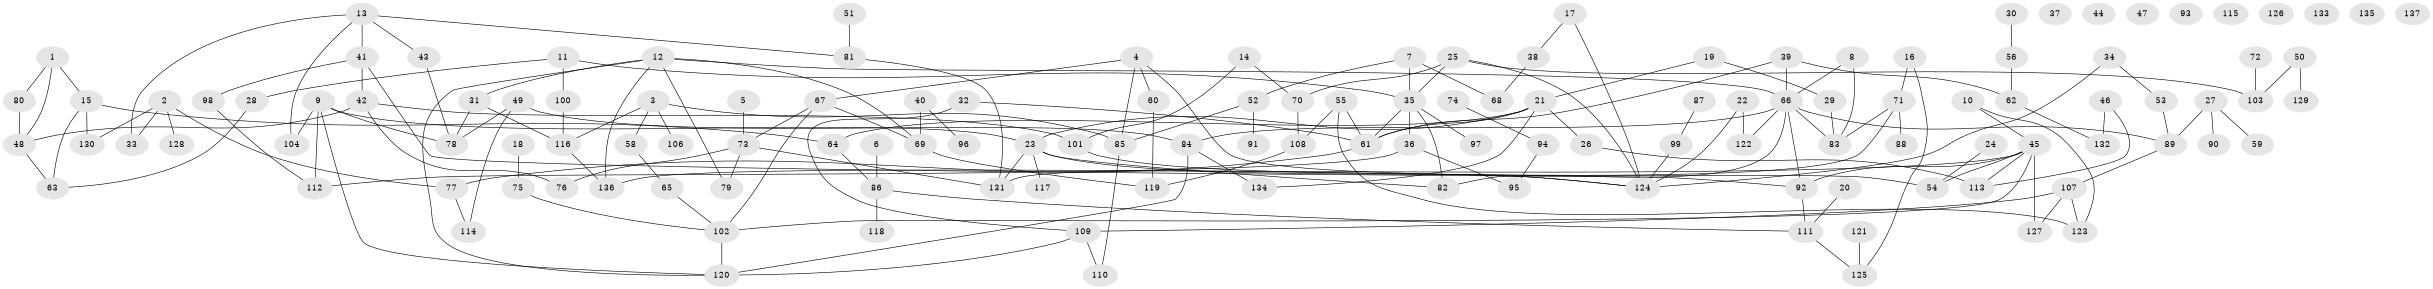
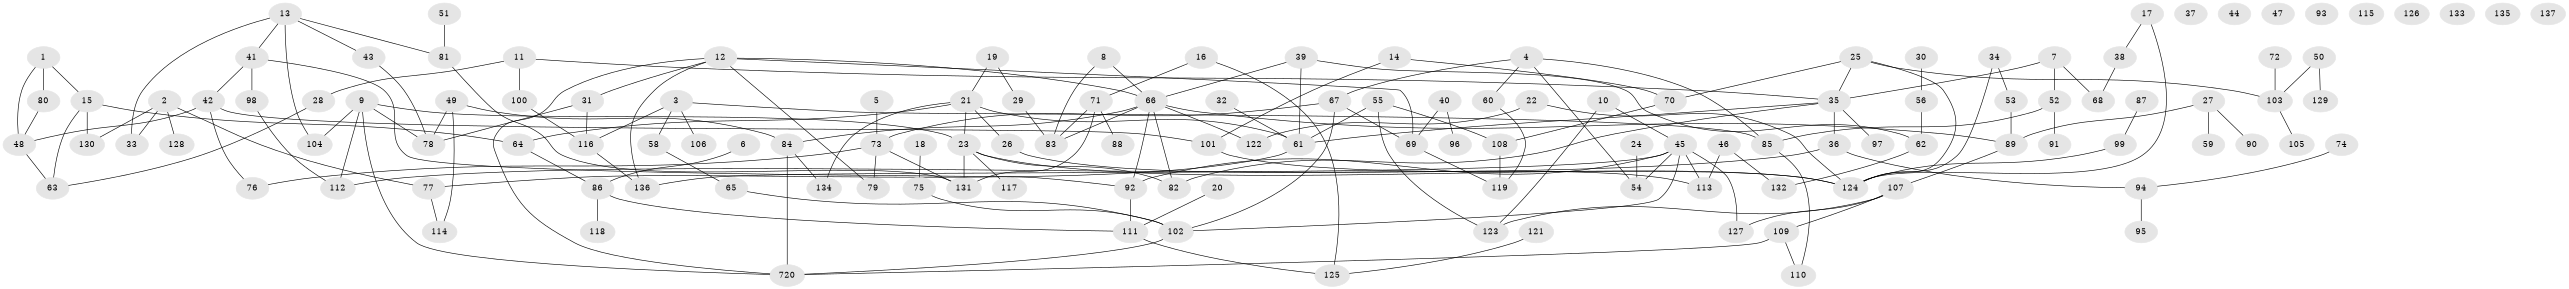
none -> (2297, 145)
(1456, 164) -> (1984, 179)
(846, 195) -> none
(722, 276) -> (787, 276)
